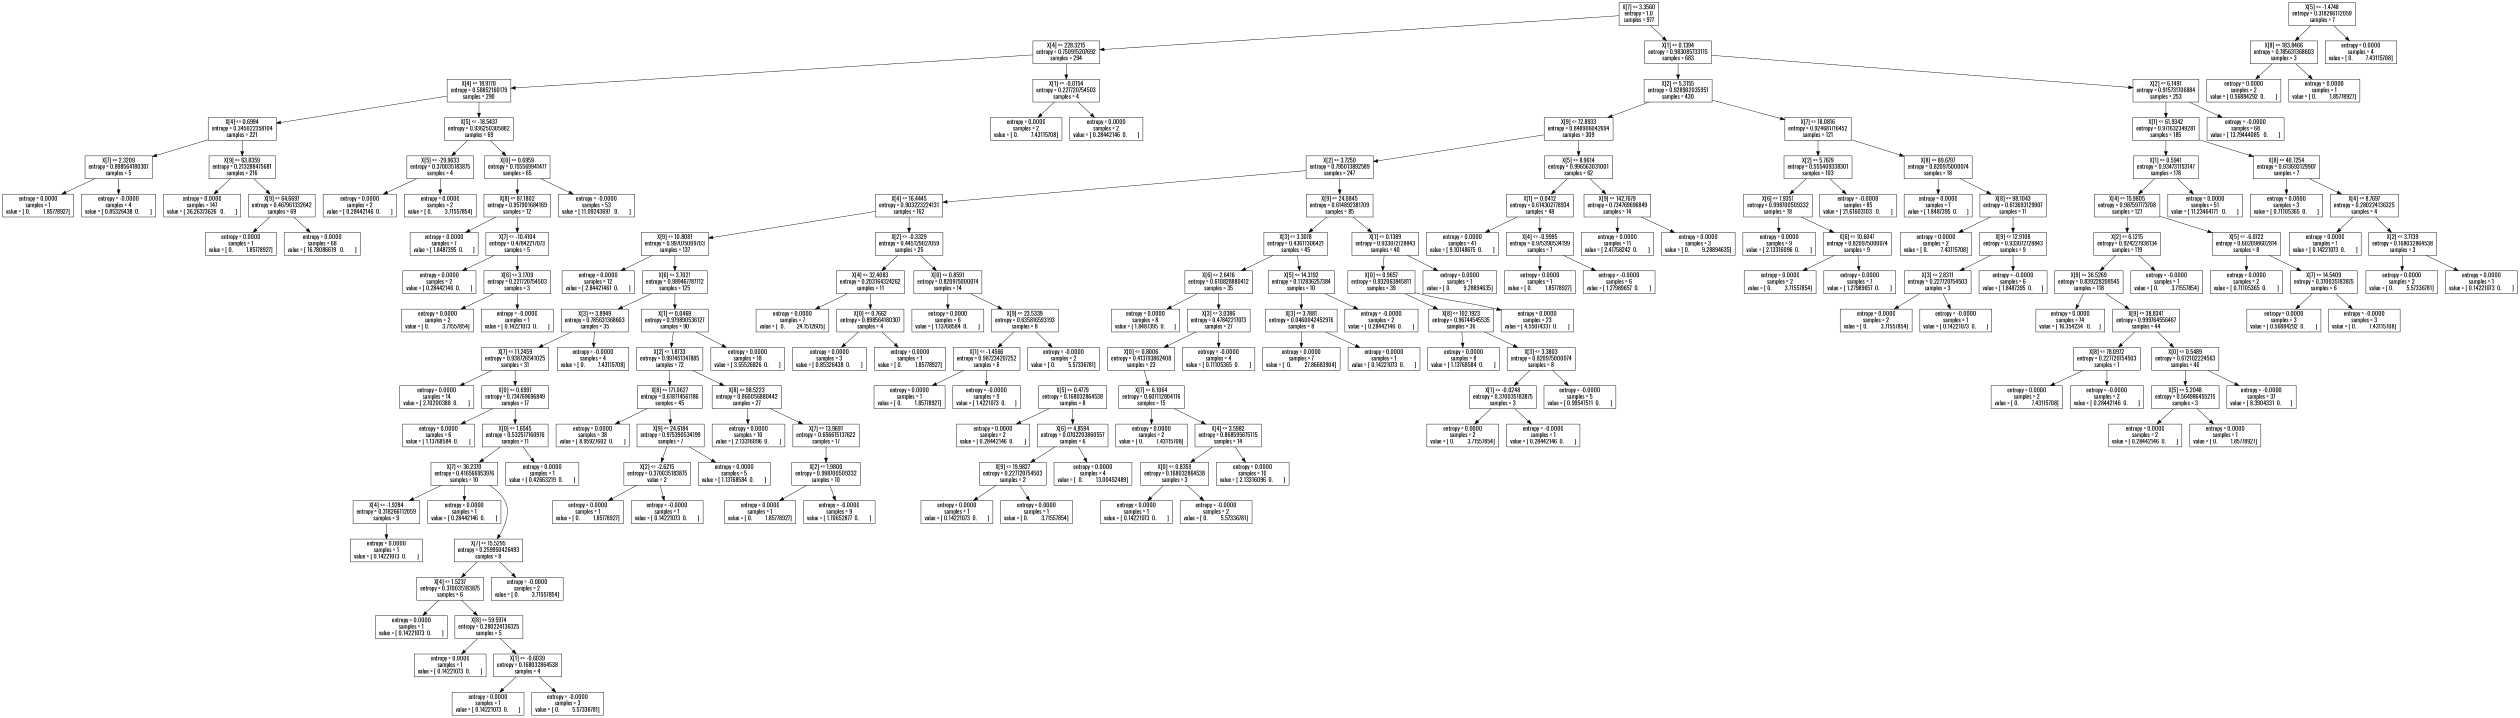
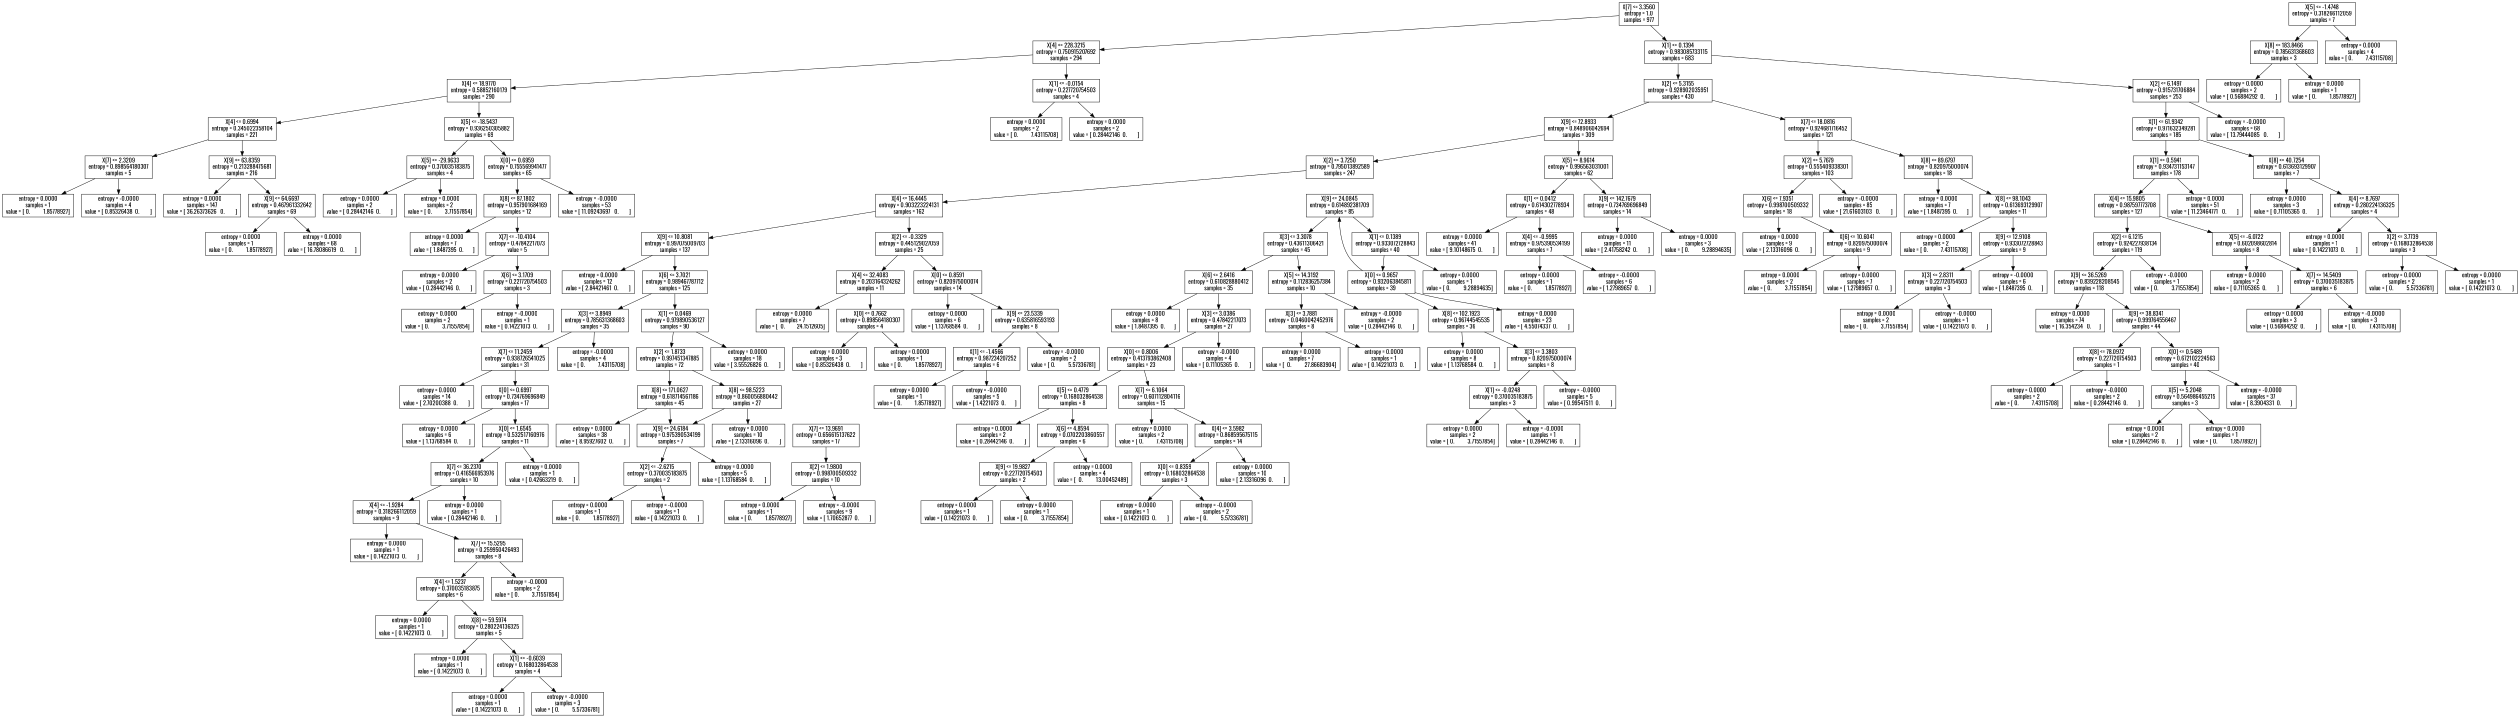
(1340, 184) -> (1345, 249)
(517, 244) -> (517, 244)
none -> (1109, 377)
(784, 415) -> (711, 415)
(657, 474) -> (657, 474)
(507, 508) -> (435, 531)
